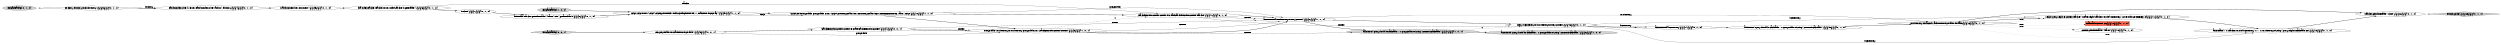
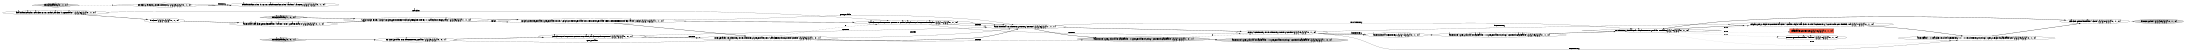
(19, 8) -> (56, 5)
(305, 8) -> none
(554, 10) -> (284, 17)
(2465, 14) -> (2159, 21)
(1679, 28) -> (1396, 35)
